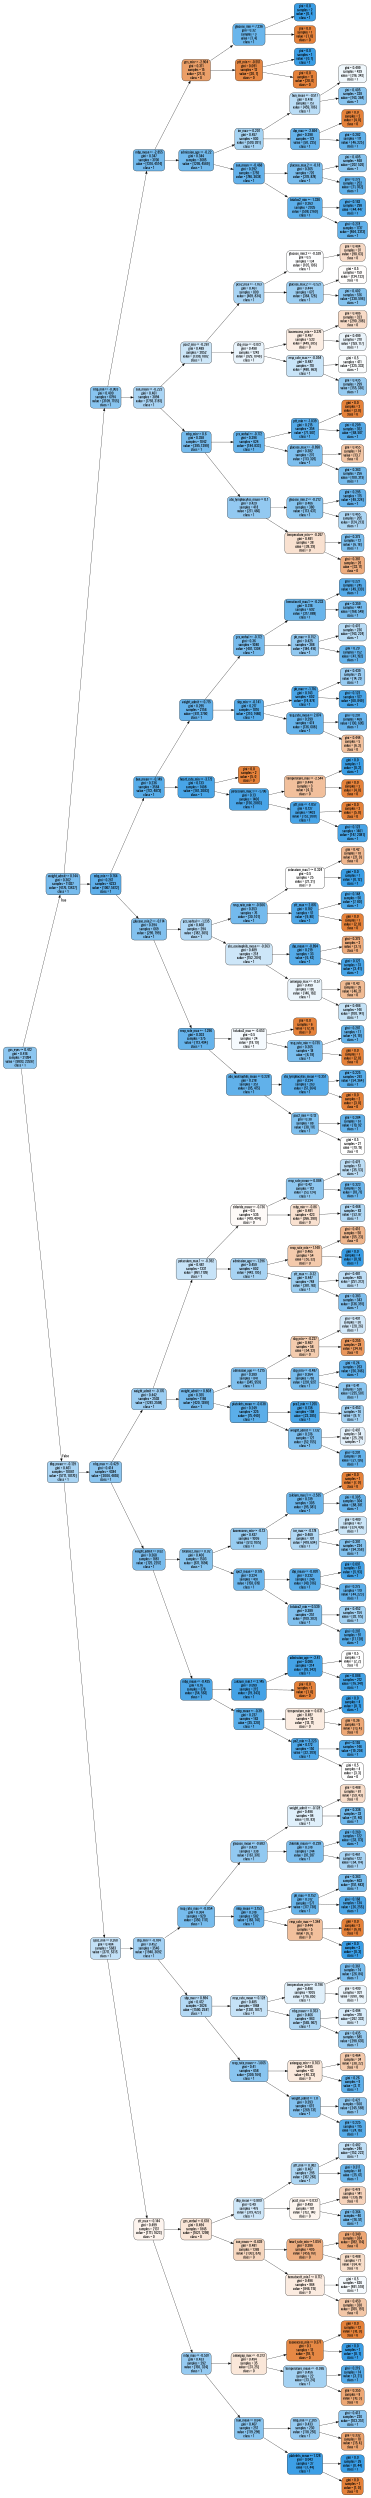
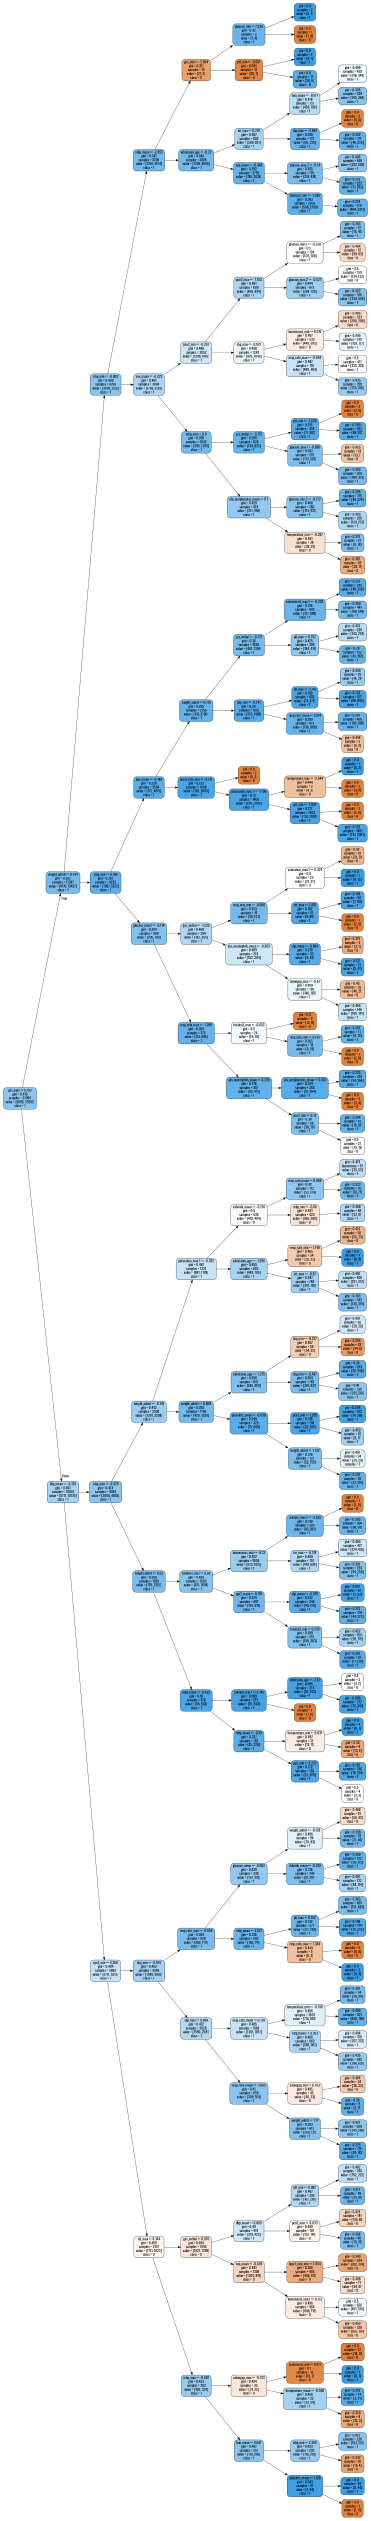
(305, 79) -> (305, 79)
(353, 208) -> none
none -> (353, 230)
(353, 1168) -> (353, 1168)
none -> (353, 1414)
(353, 1905) -> (353, 1928)
(353, 1995) -> (353, 2017)
